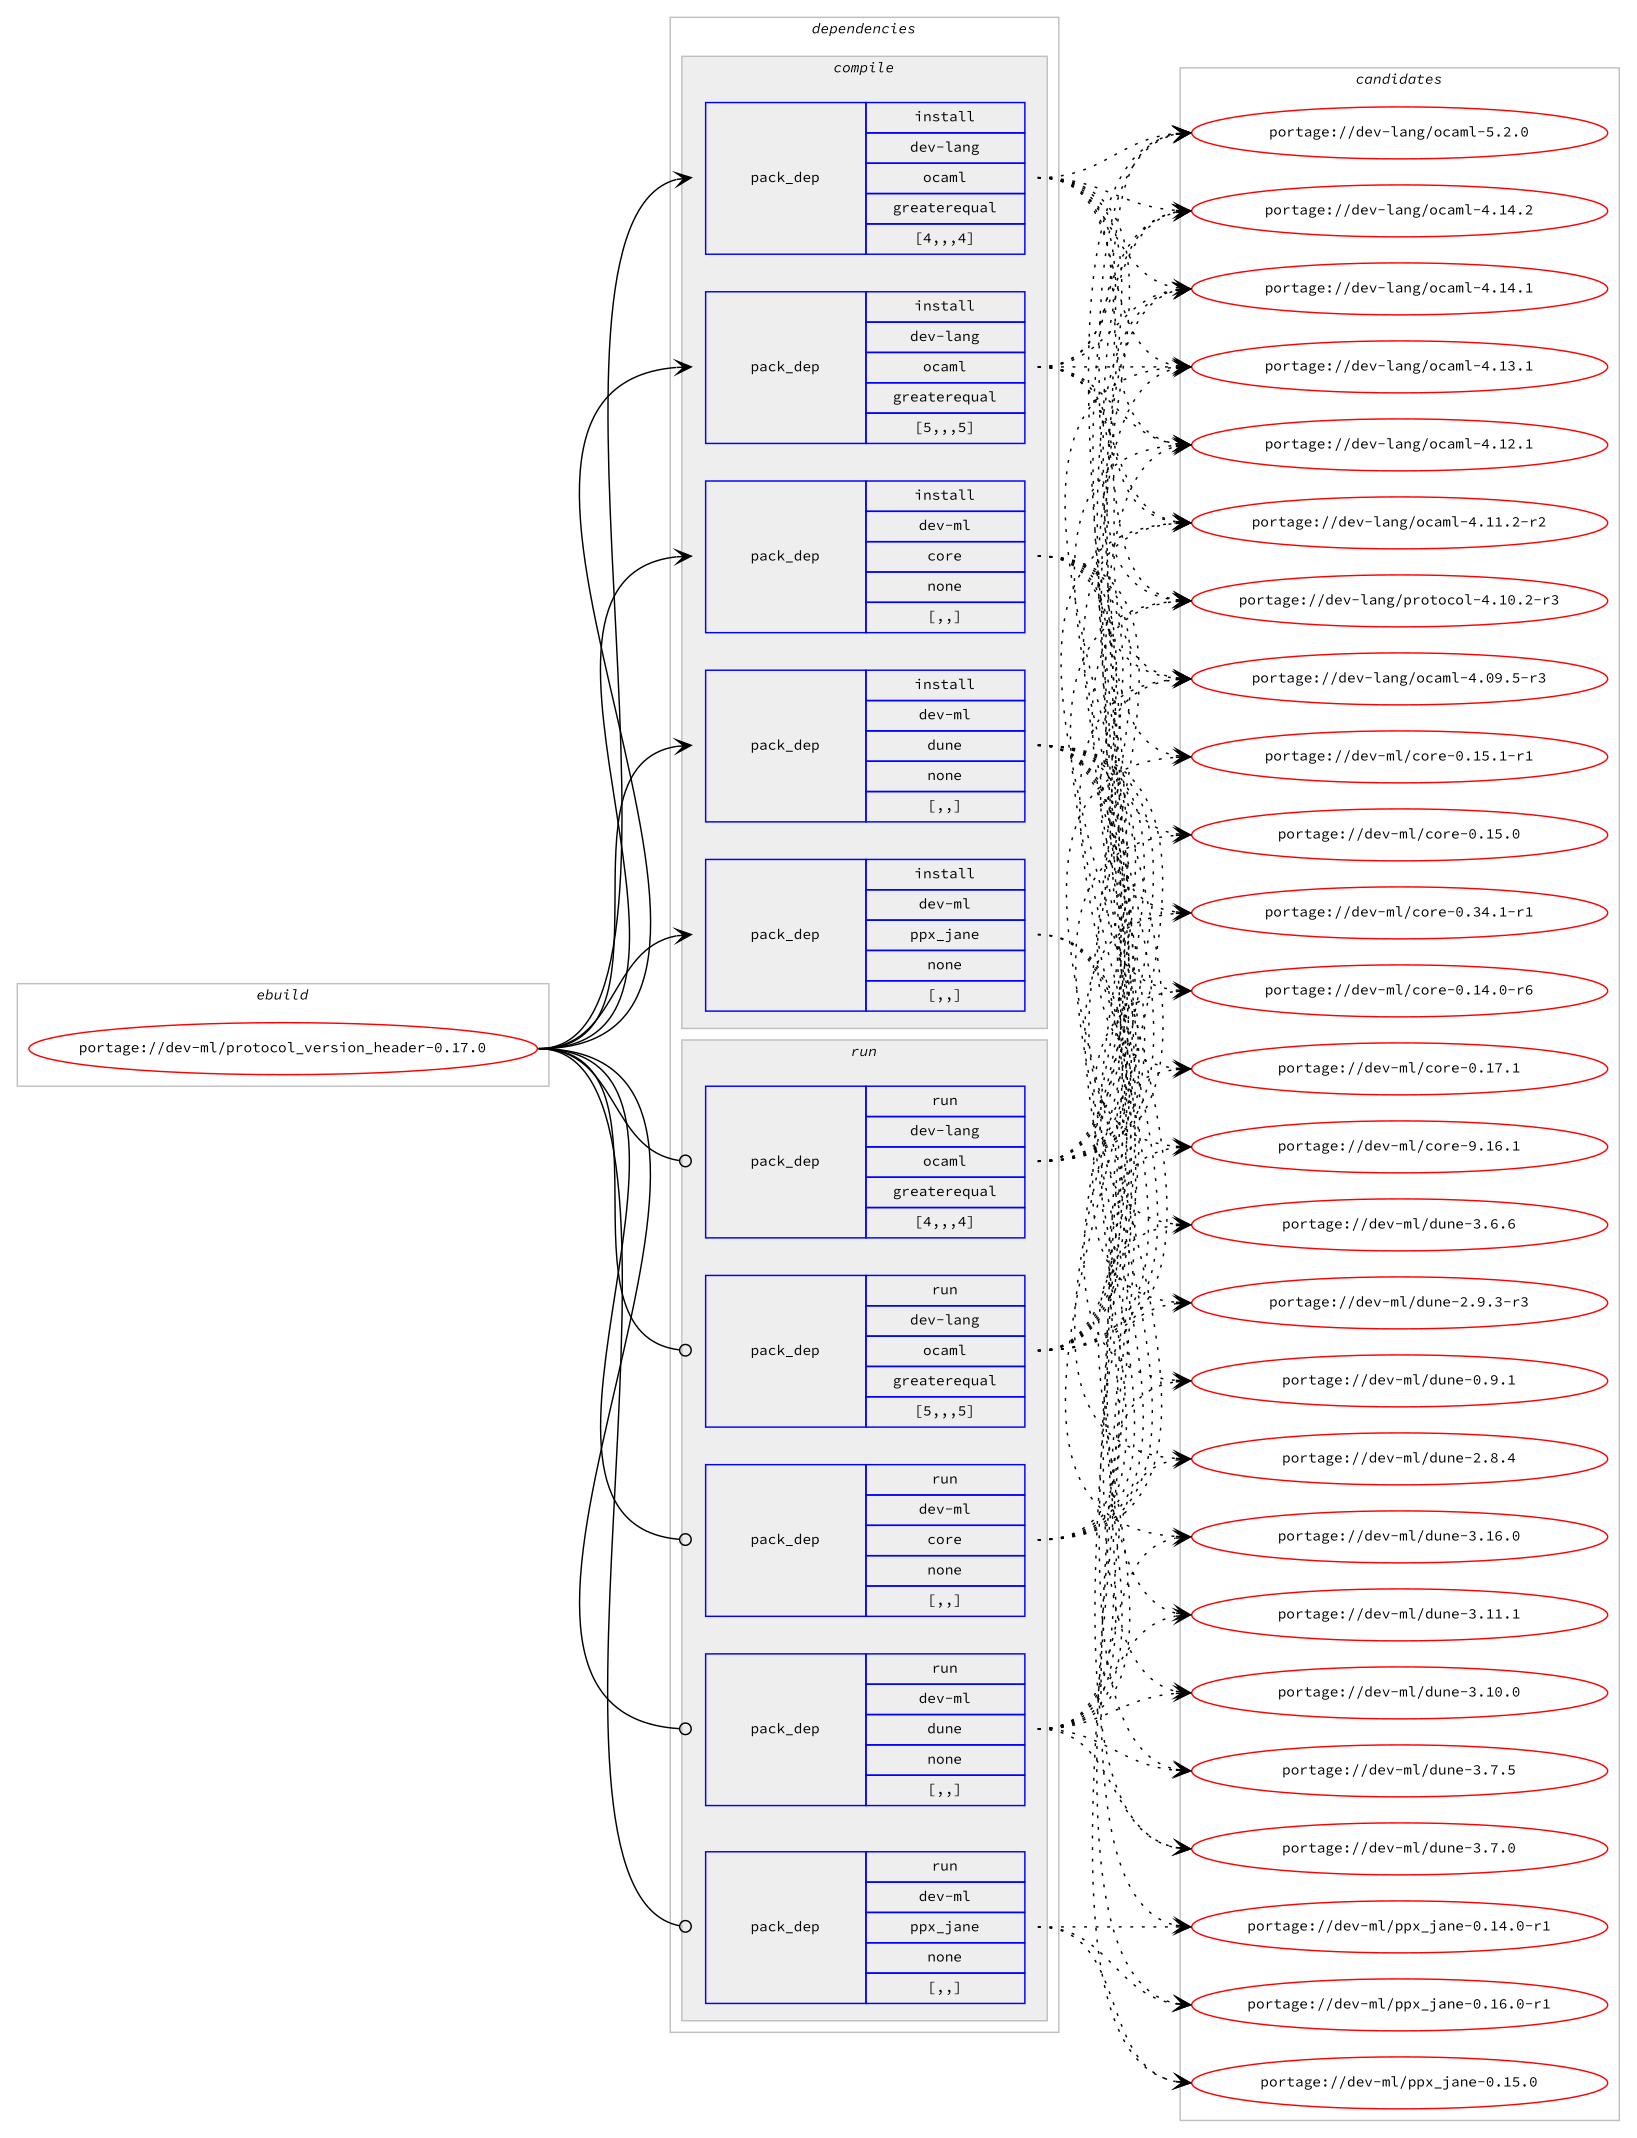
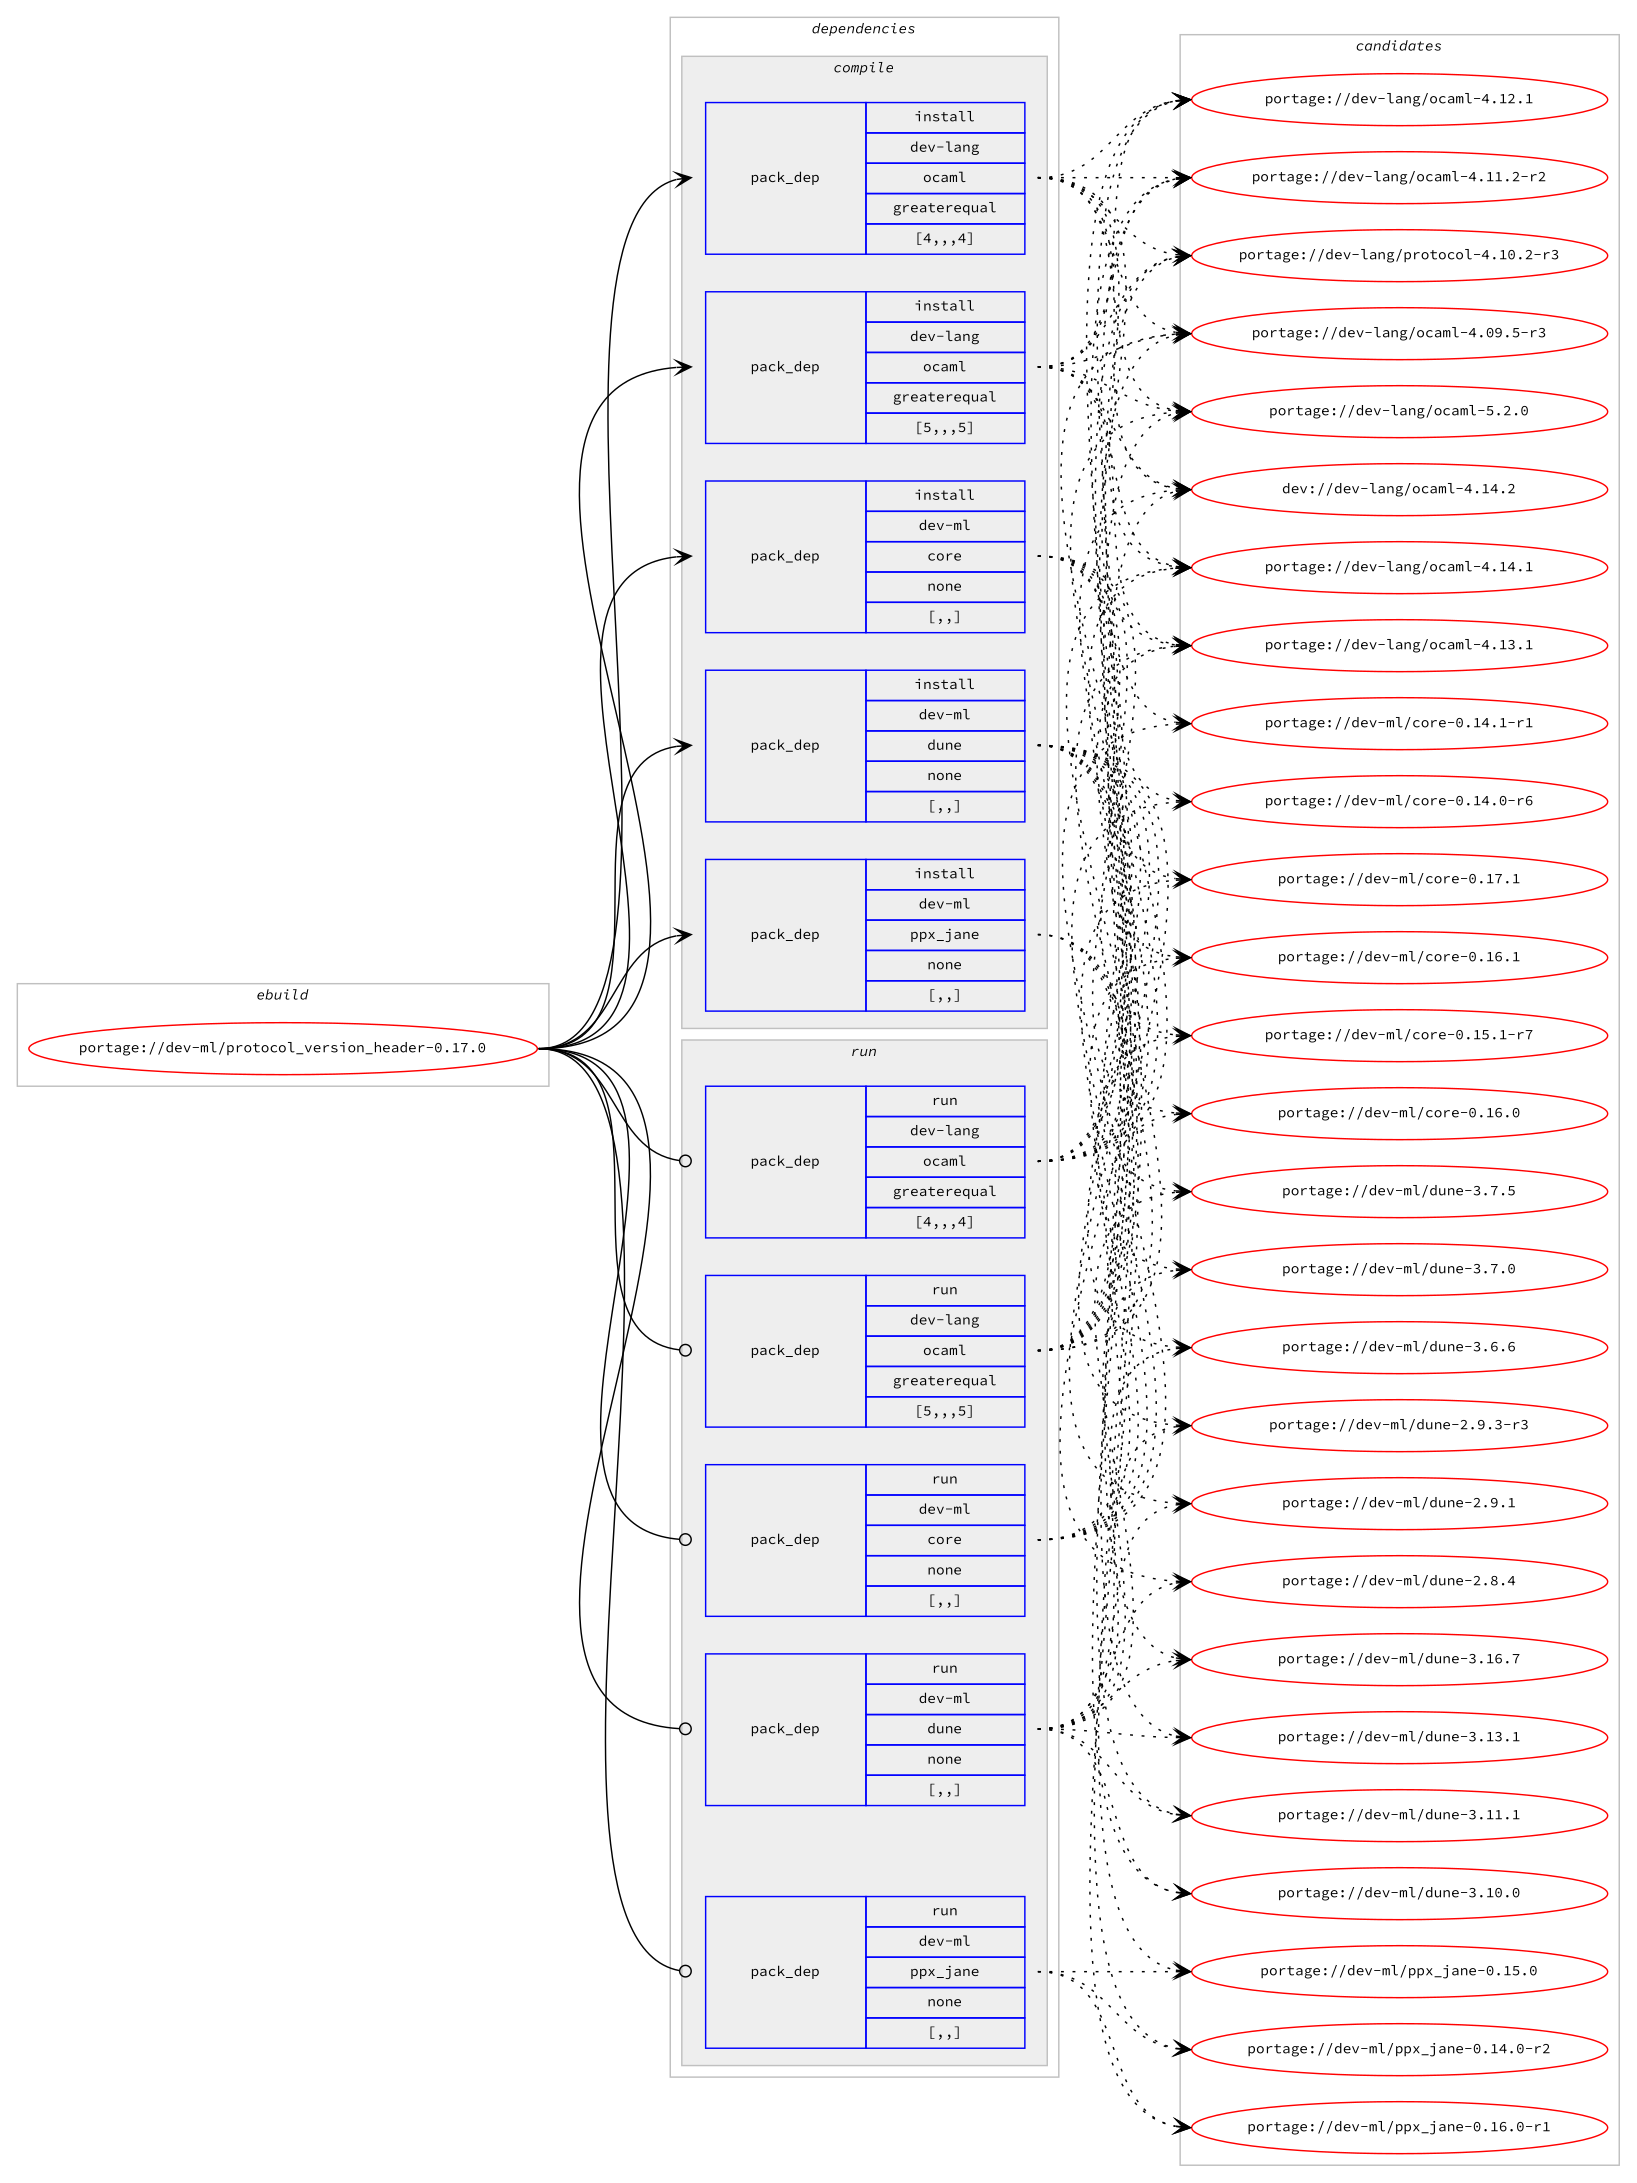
(1400, 211) -> (1400, 490)
(1400, 757) -> (1400, 1036)
(1400, 835) -> (1400, 1114)
(1400, 913) -> (1400, 724)
(1400, 1147) -> (1400, 958)
(1400, 1381) -> (1400, 1504)
(1400, 1537) -> (1400, 1660)
none -> (1400, 1738)
(1400, 1927) -> (1400, 2050)
